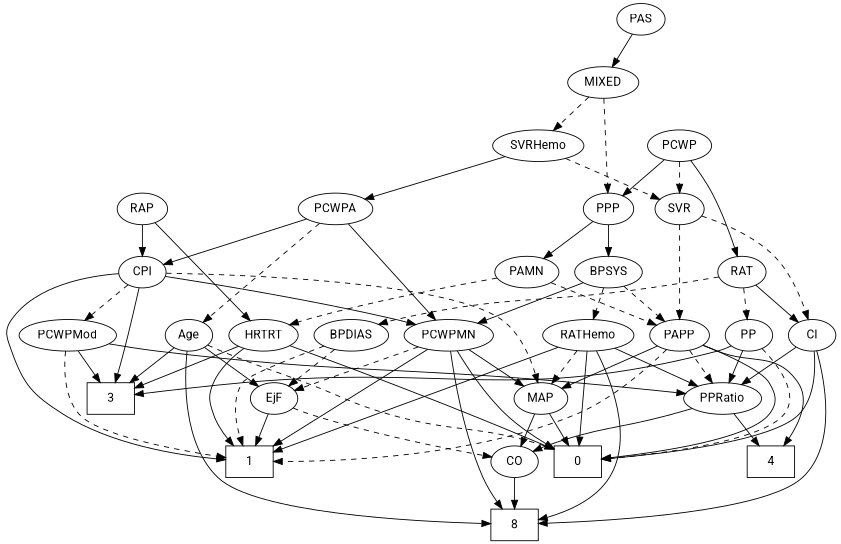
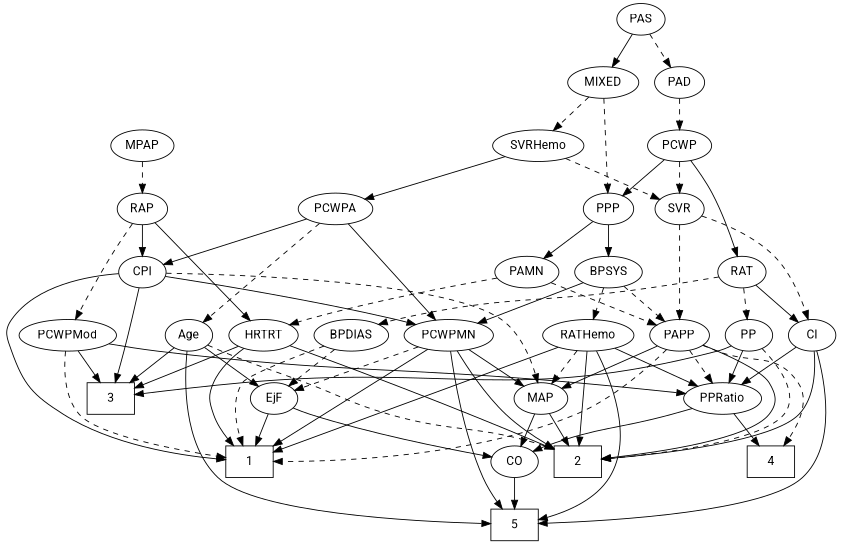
none -> (680, 83)
none -> (142, 146)
(110, 300) -> (105, 267)
(785, 369) -> (785, 369)
(387, 435) -> (387, 435)
(578, 462) -> (578, 462)
(515, 525) -> (515, 525)
